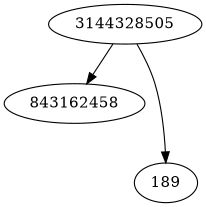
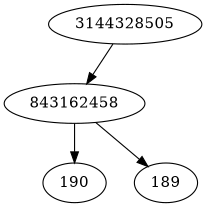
(158, 96) -> (118, 141)
none -> (75, 183)
